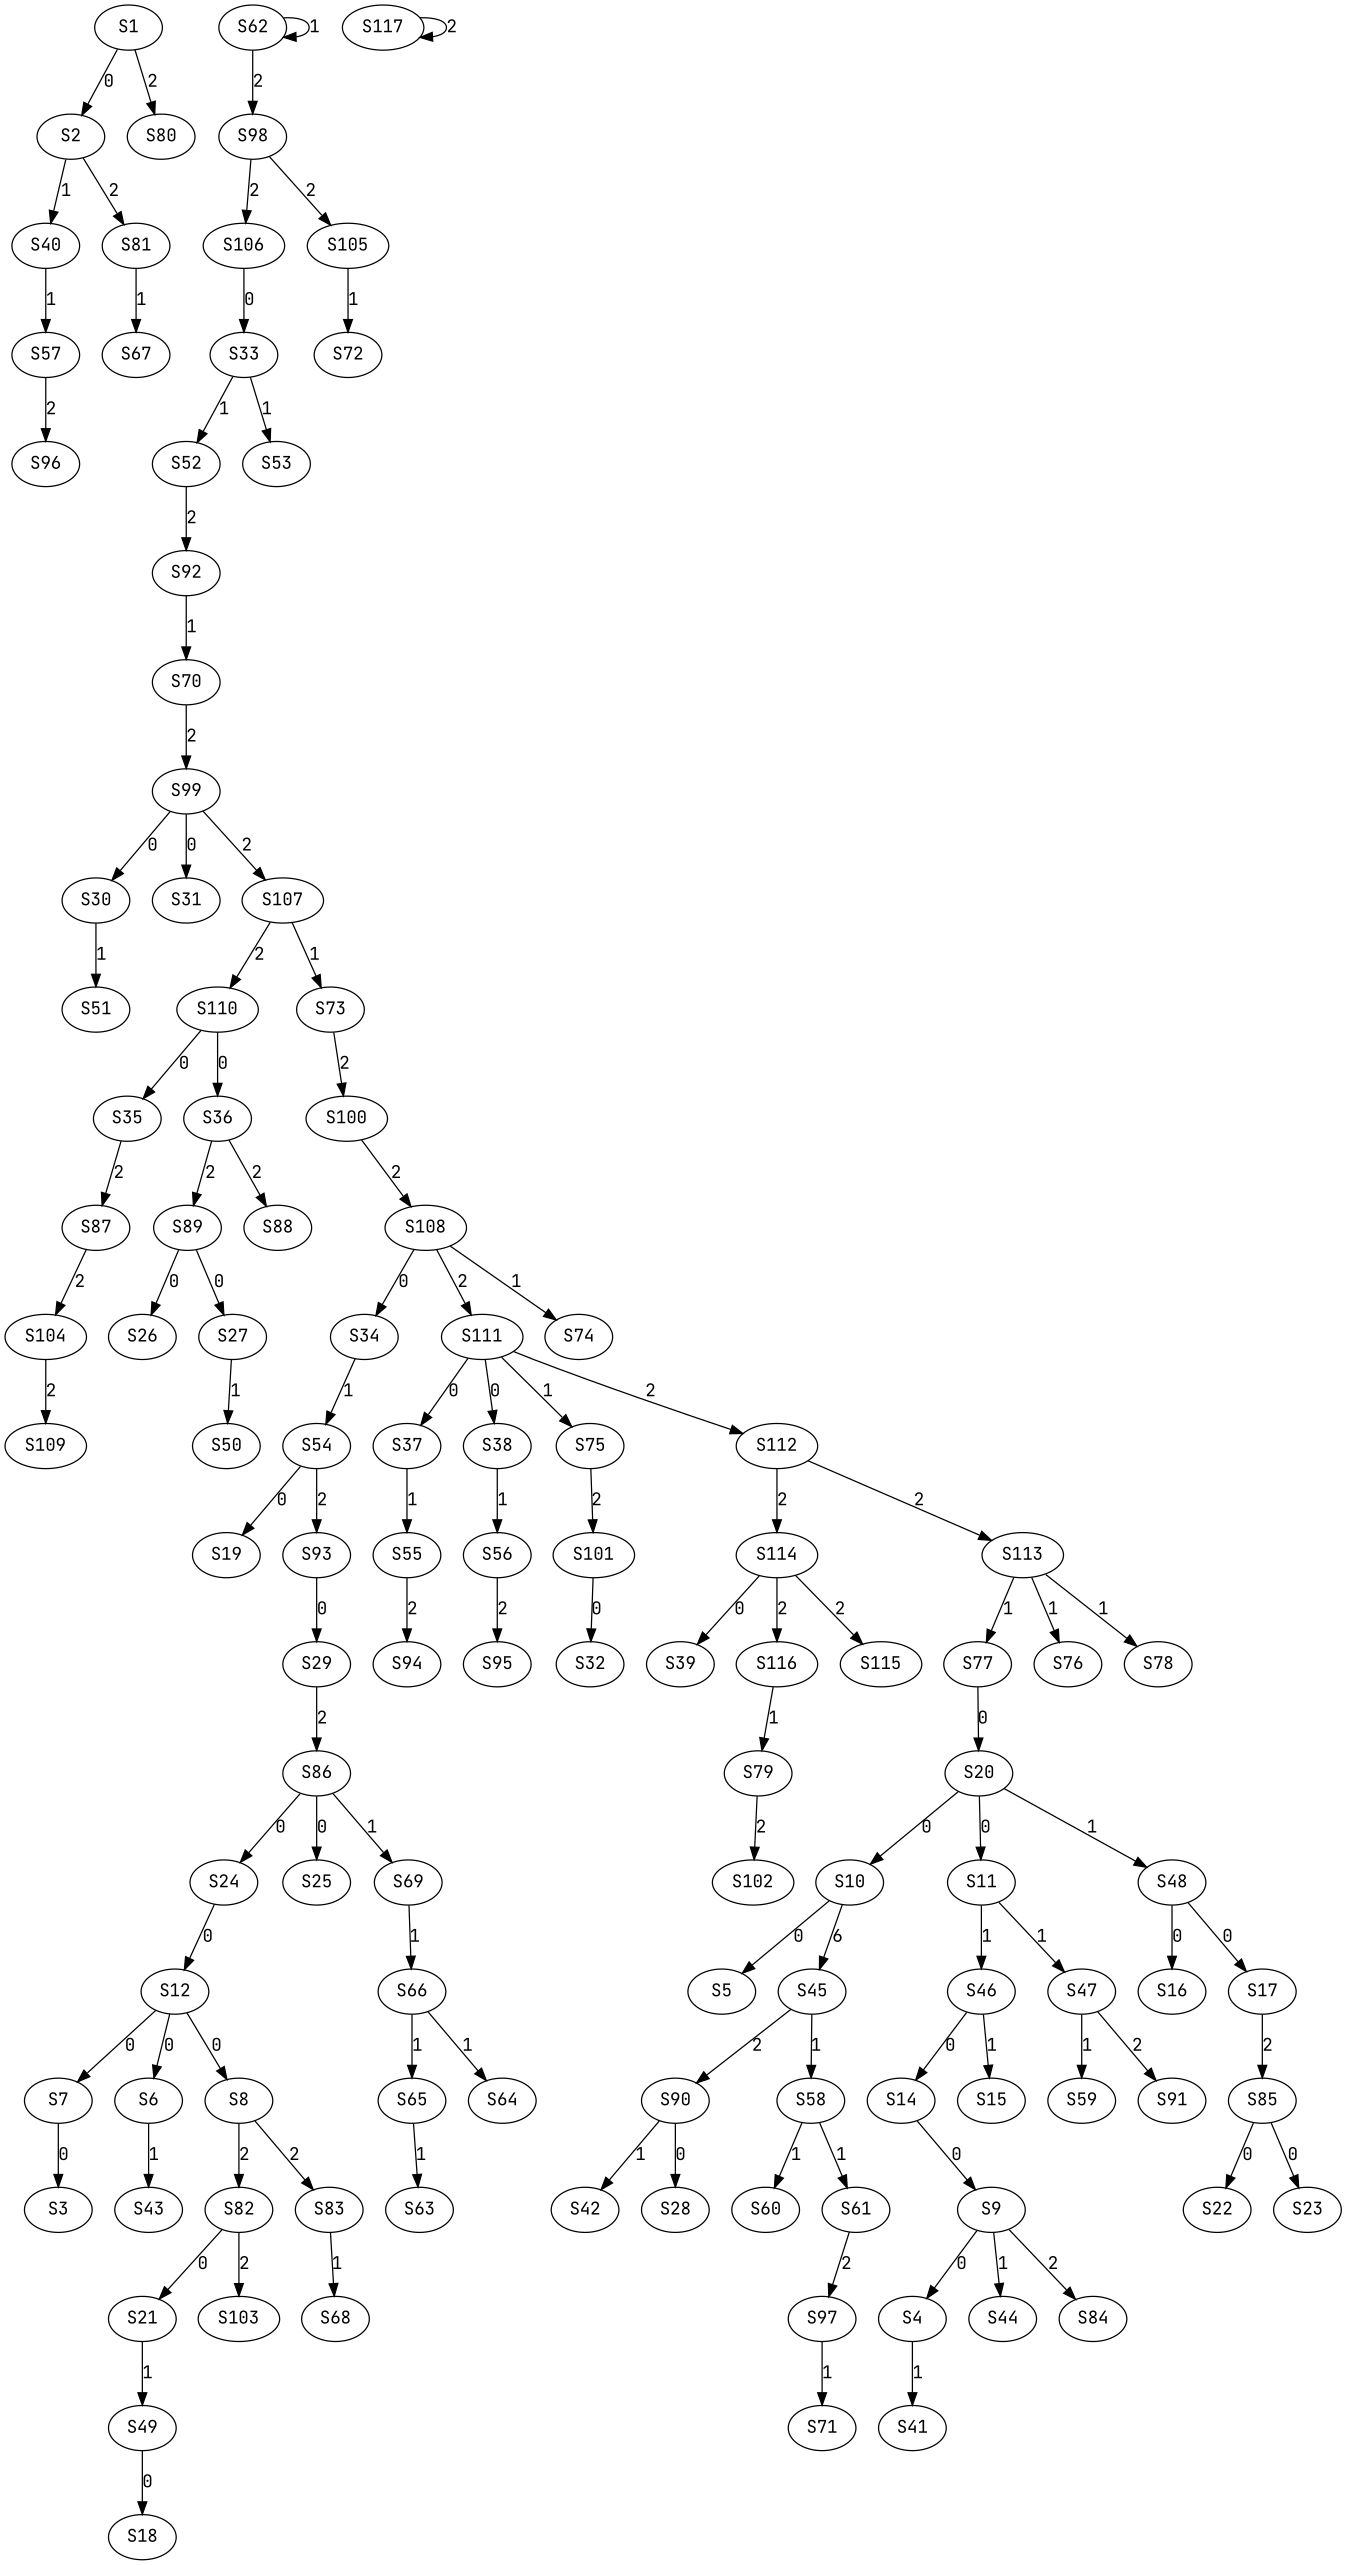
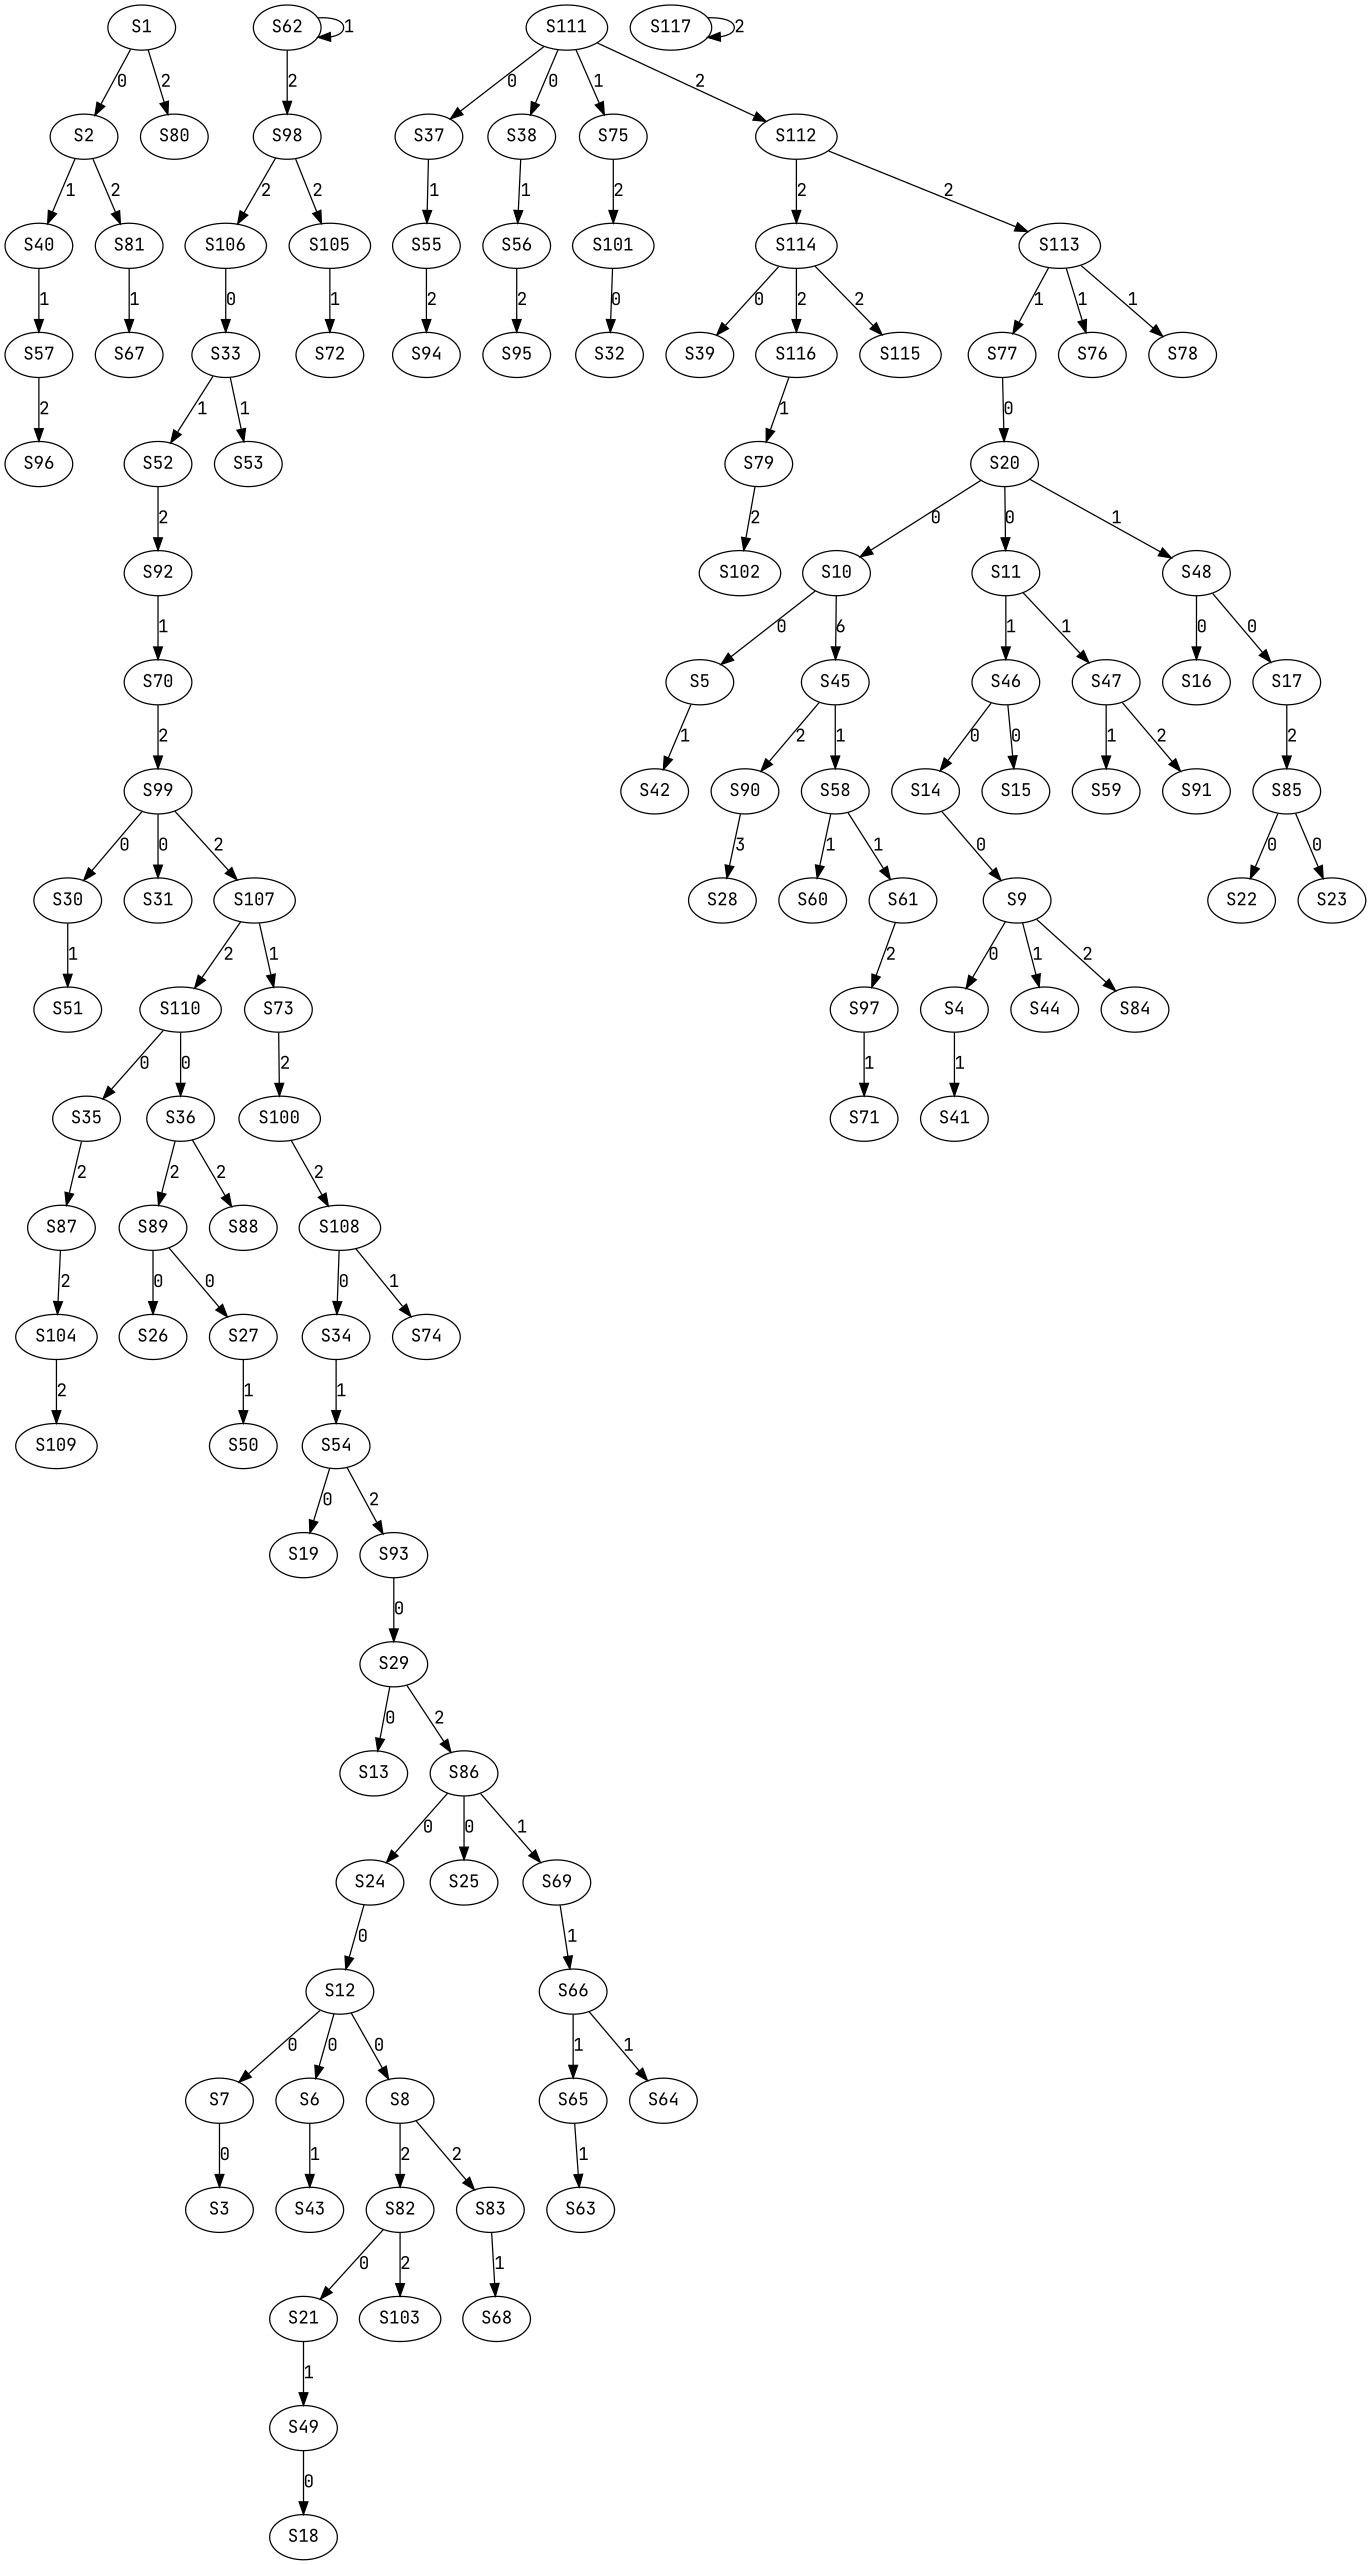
(451, 1277) -> none
none -> (374, 1773)
(992, 2046) -> (1017, 737)
(634, 2150) -> (680, 731)
(681, 2155) -> (741, 846)
